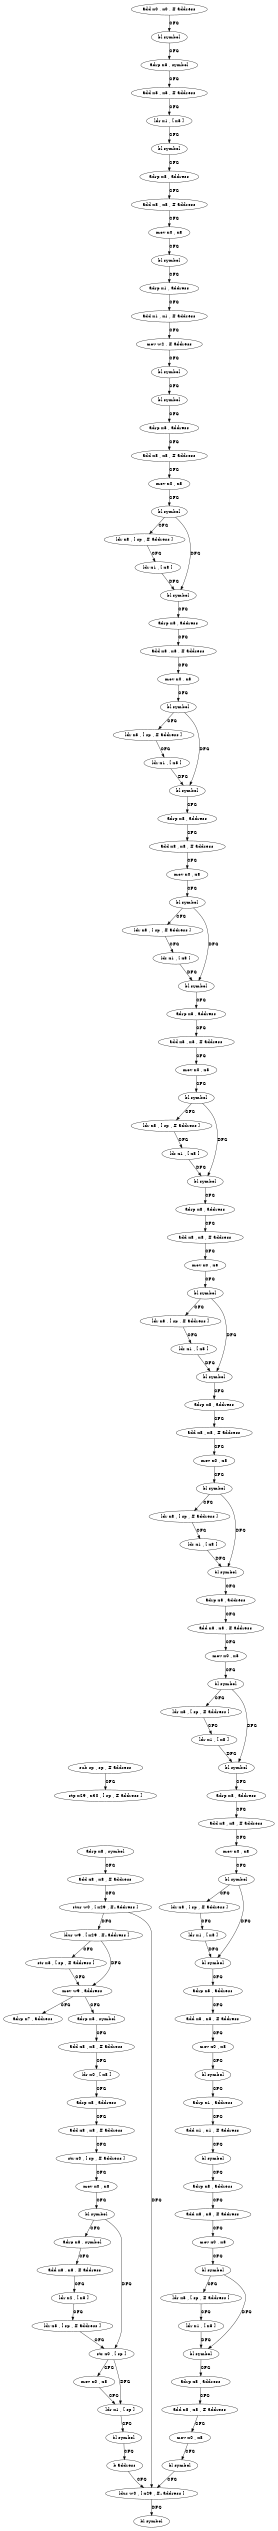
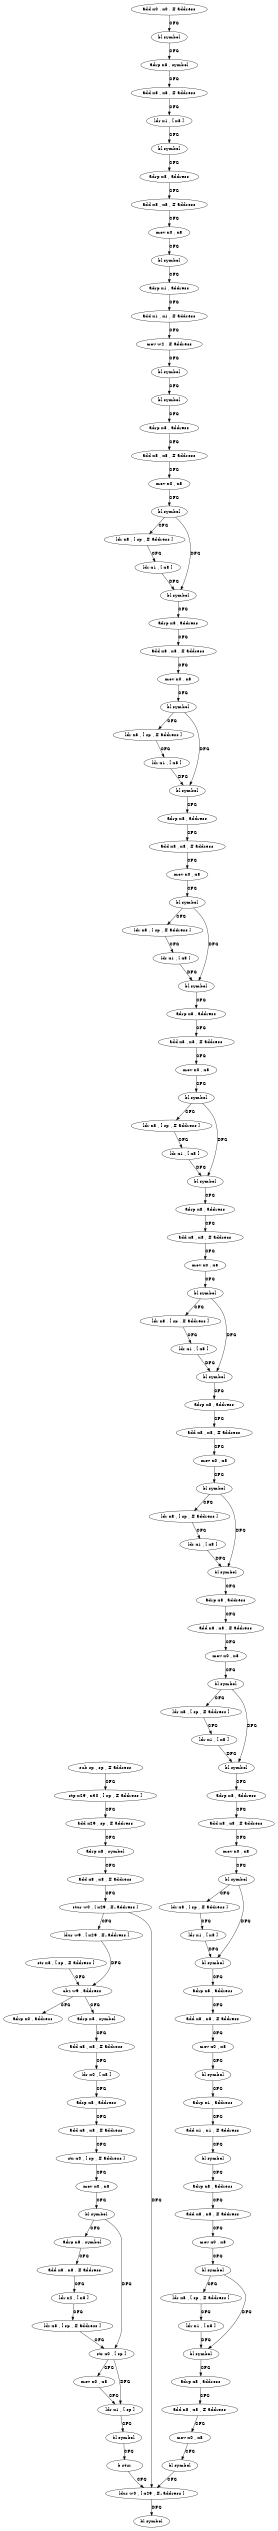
none -> (105, 1824)
(107, 1921) -> (107, 1921)
(82, 1948) -> none
(82, 1991) -> (82, 1991)
(33, 2019) -> (33, 2019)
(125, 2466) -> (125, 2466)
